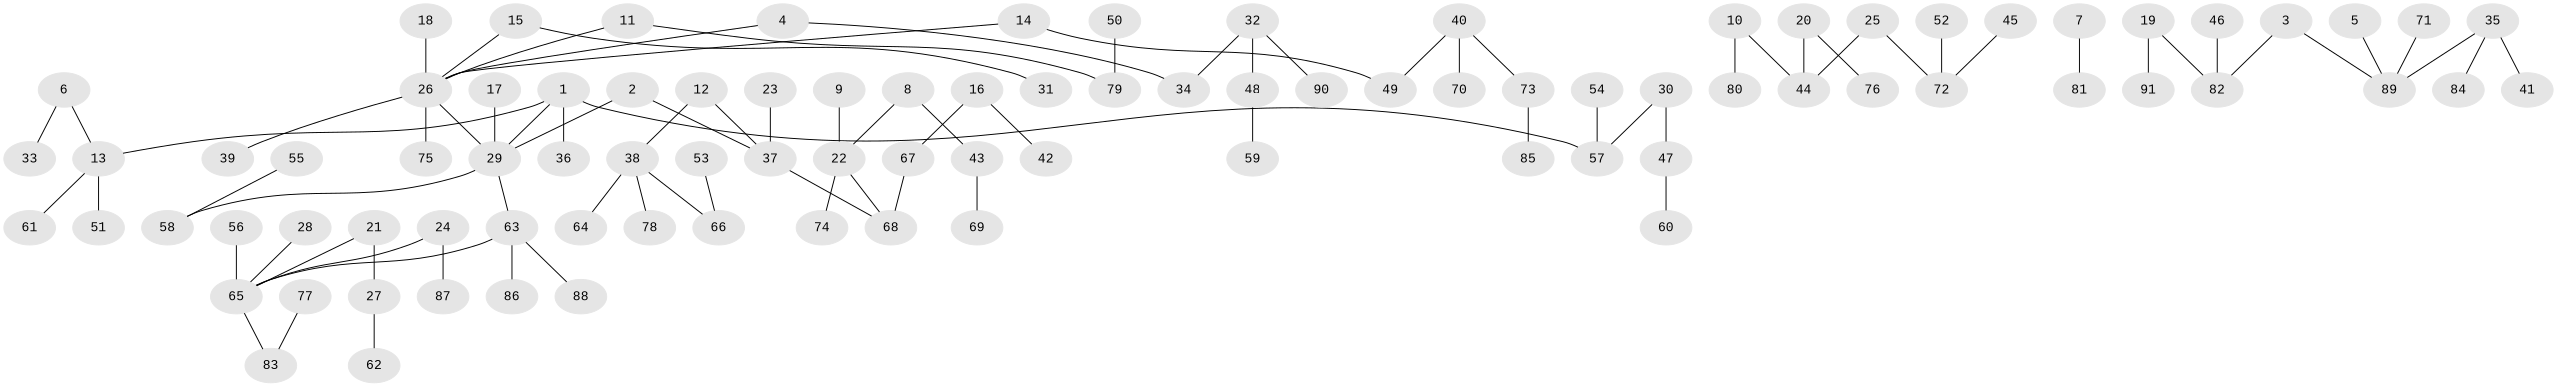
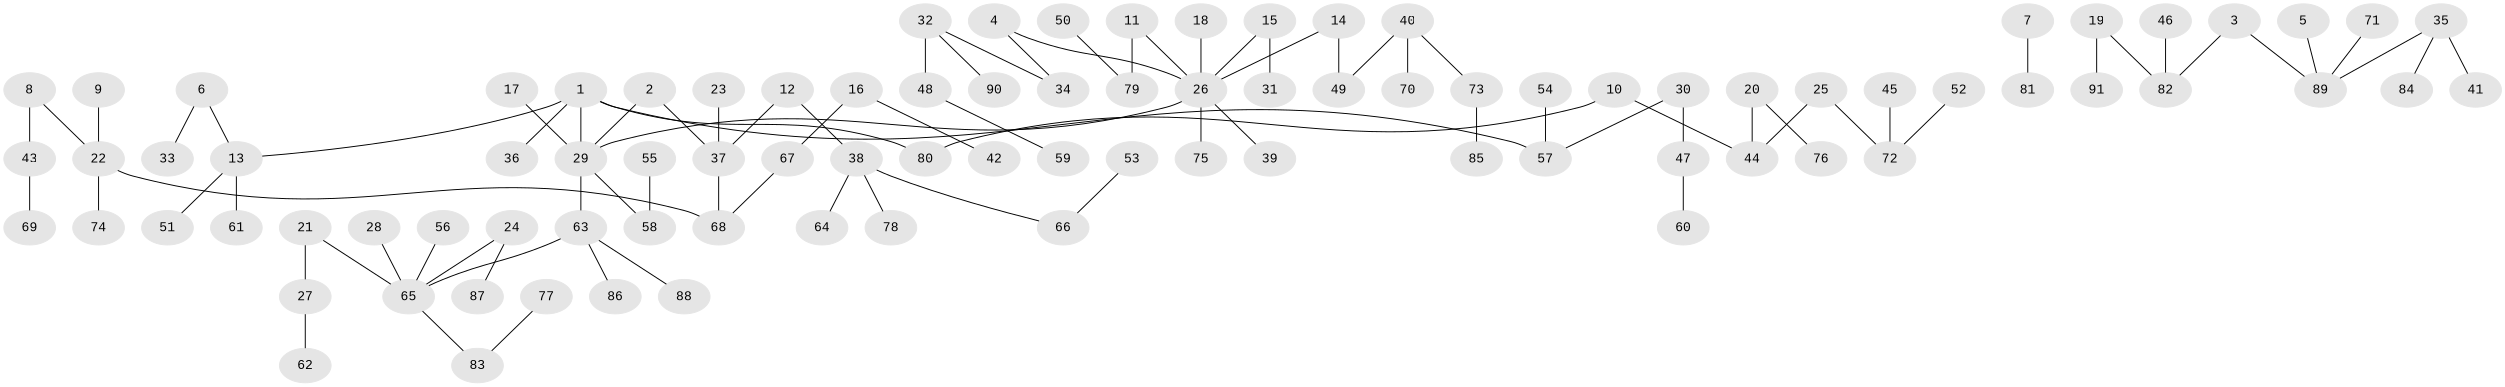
none -> (792, 125)
